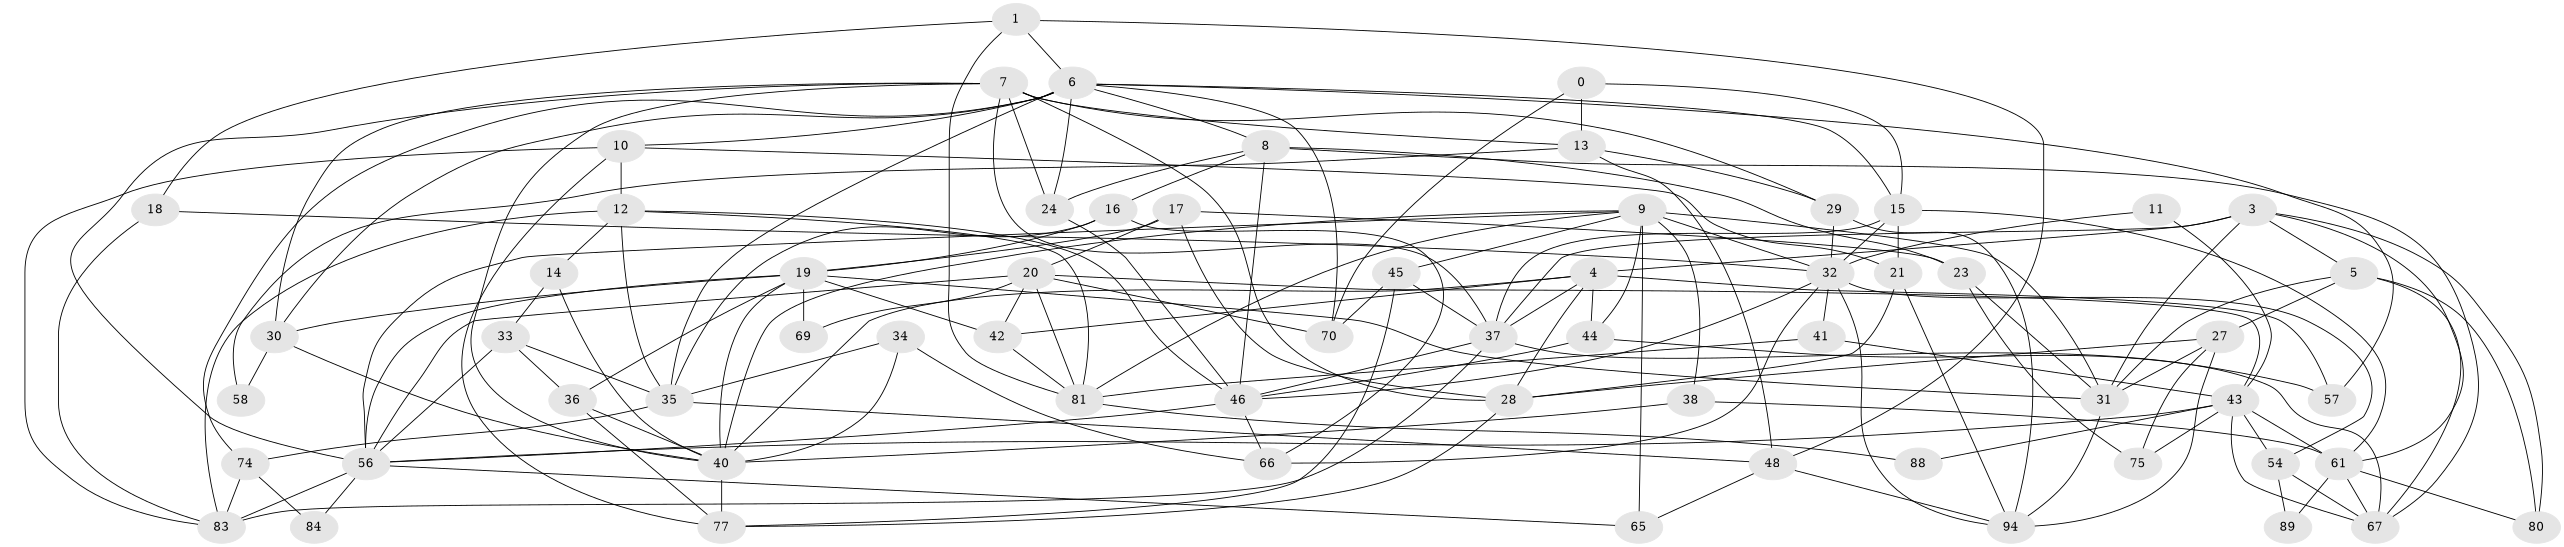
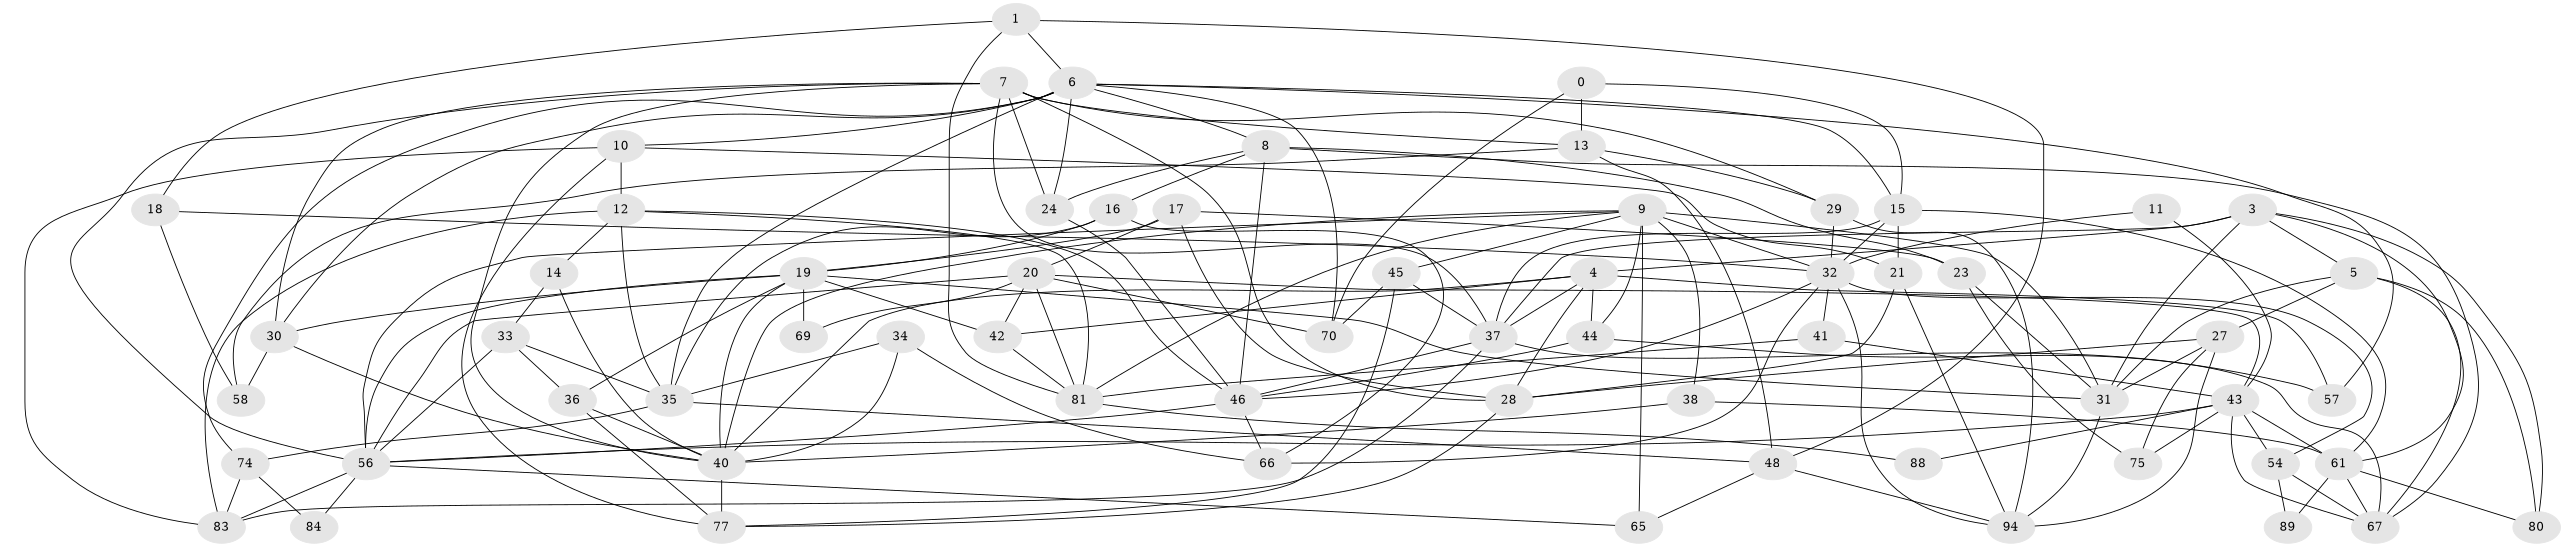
(58, 395) -> (193, 307)
